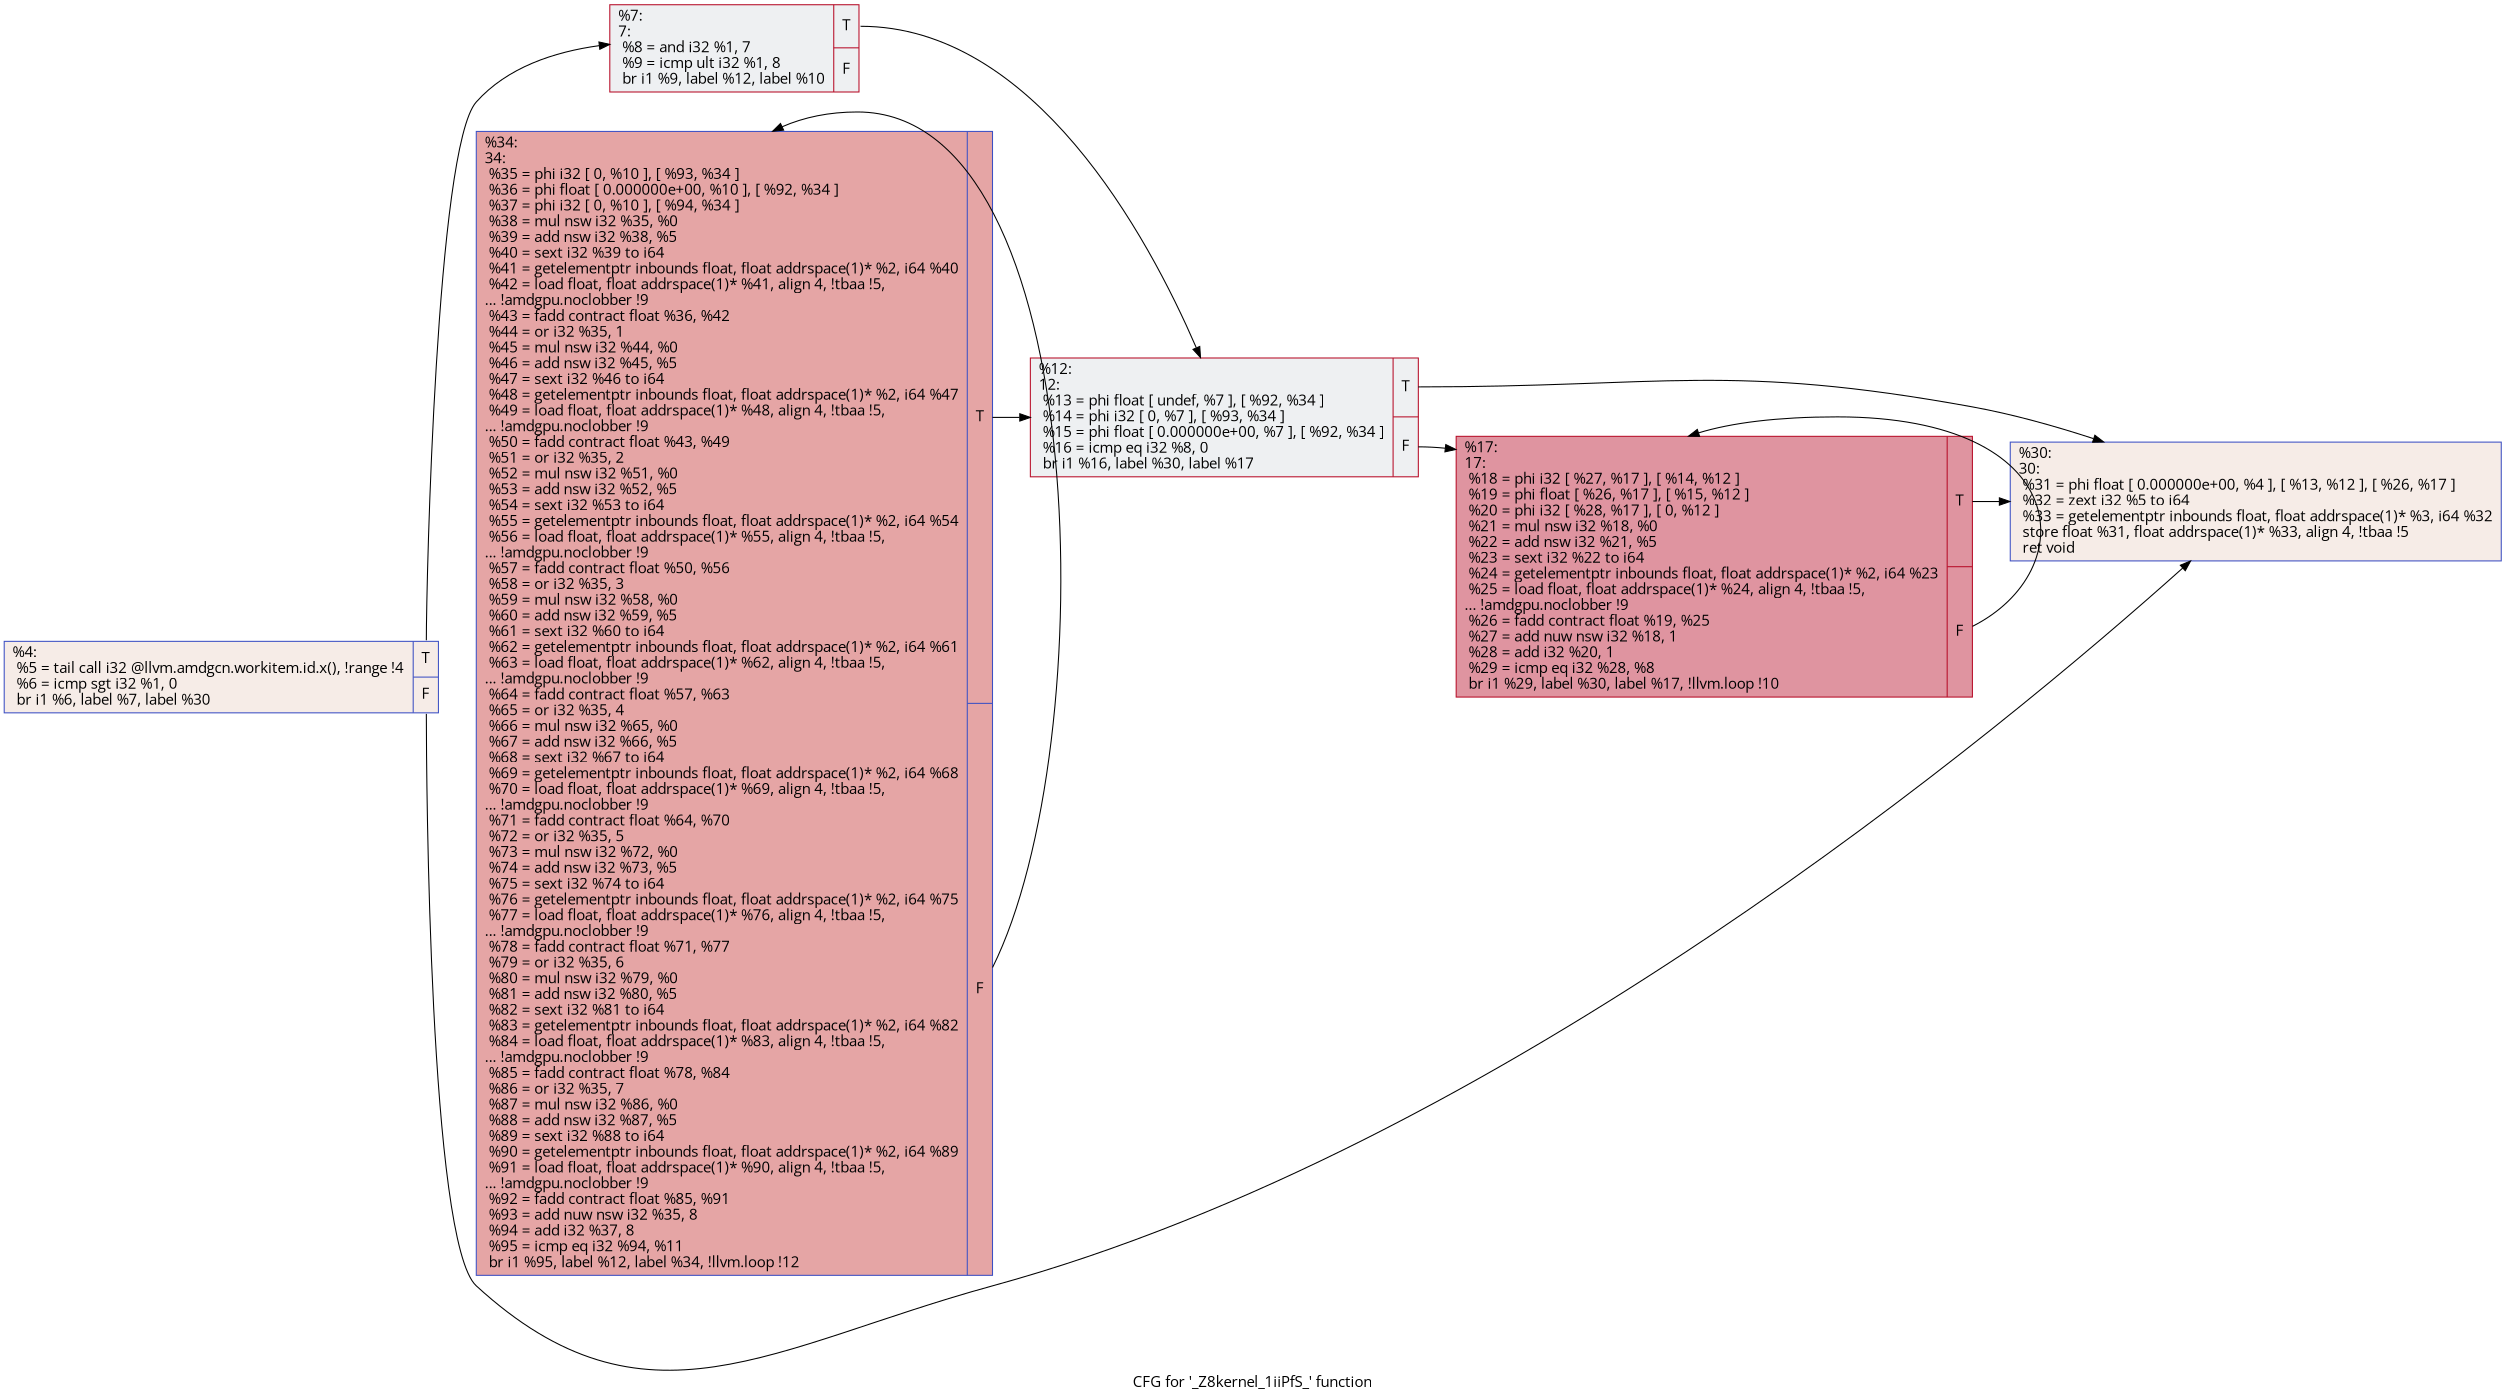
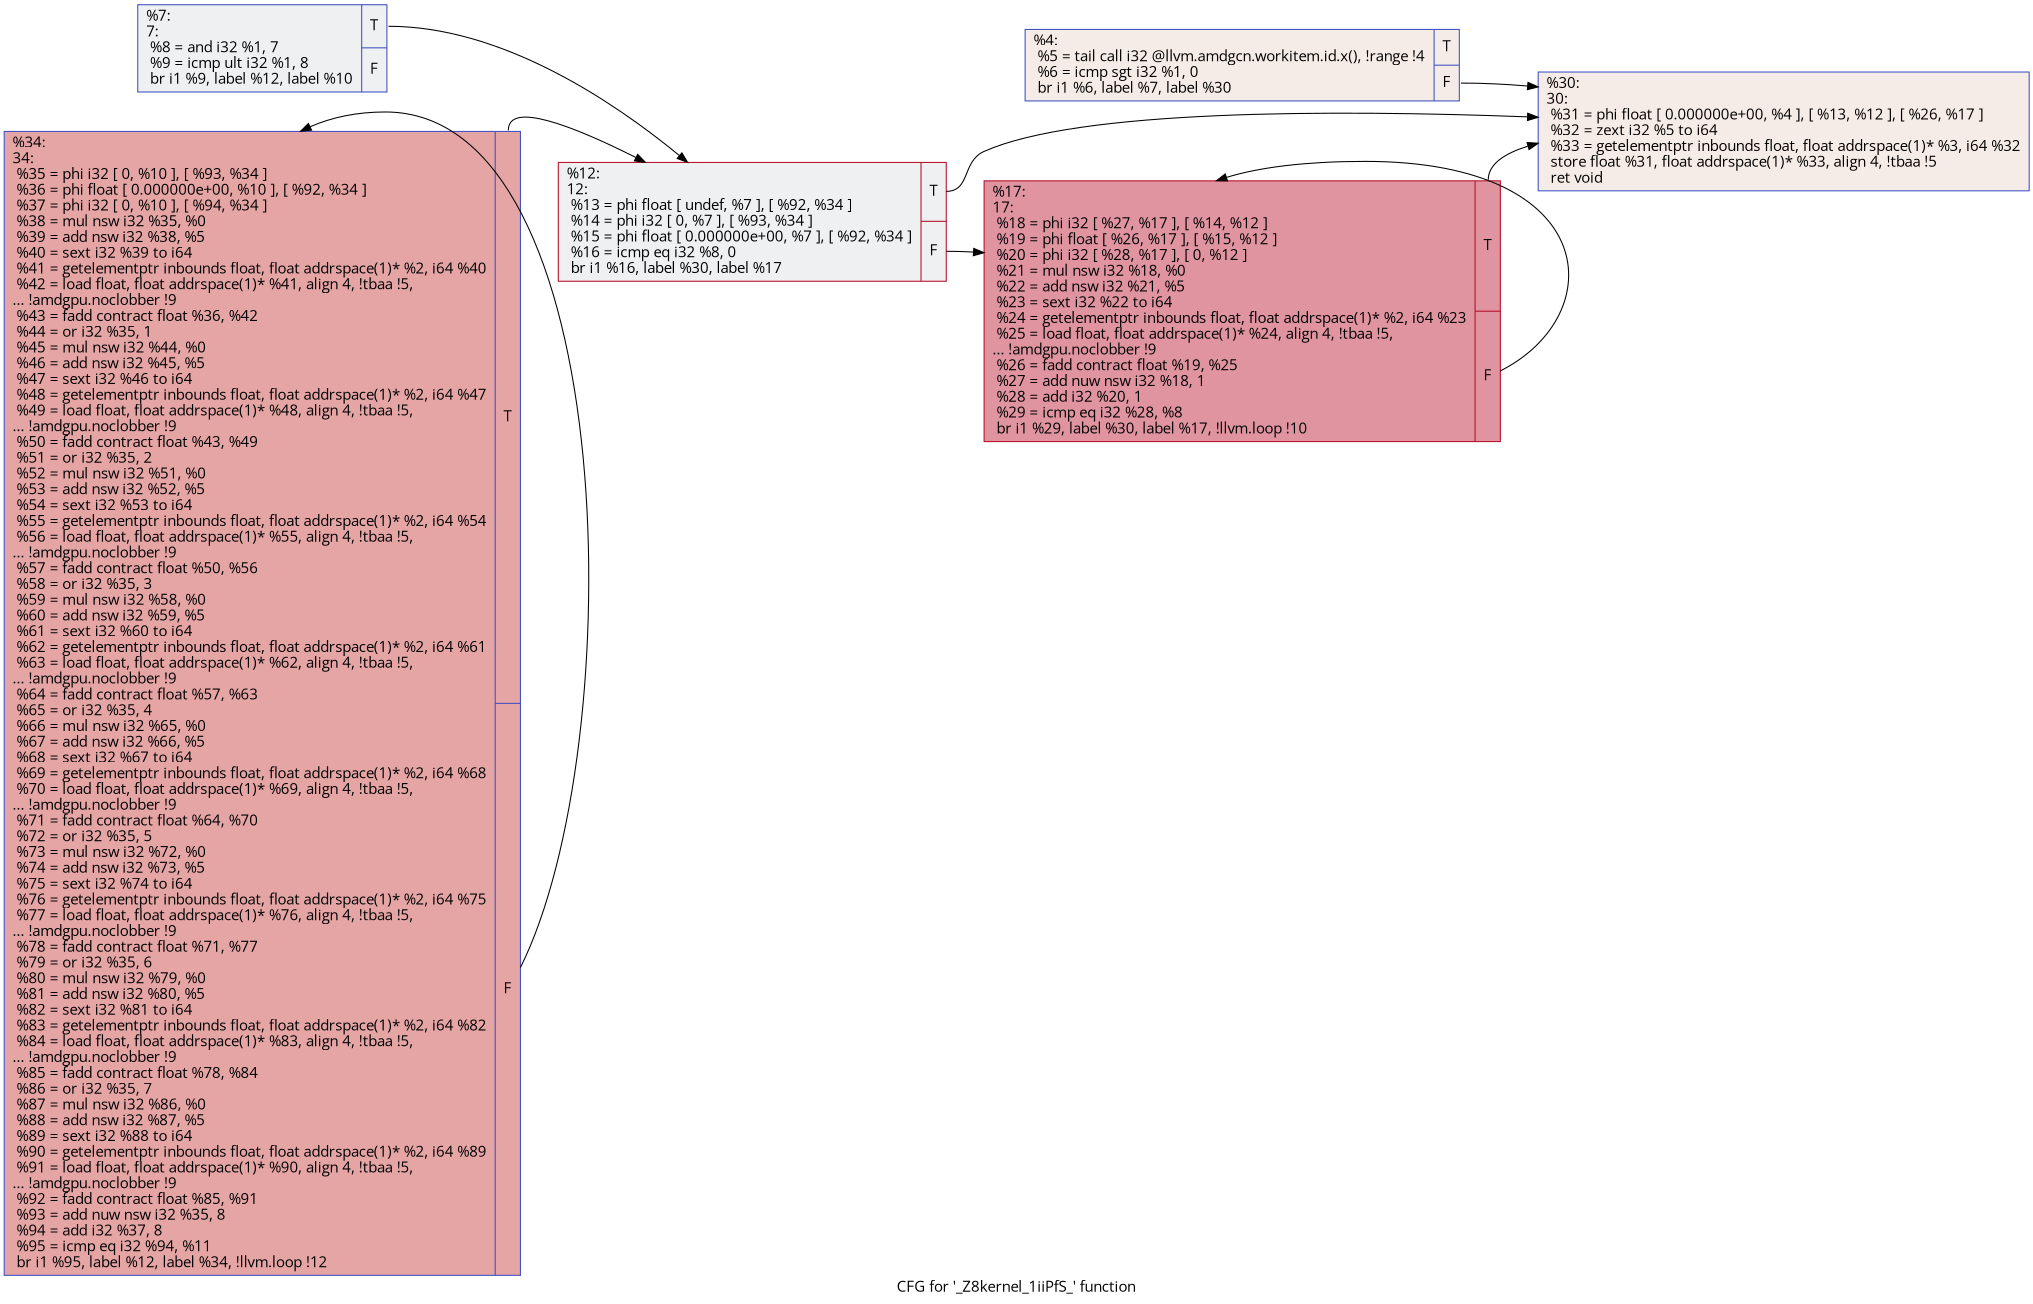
(734, 48) -> (262, 48)
(441, 300) -> none
